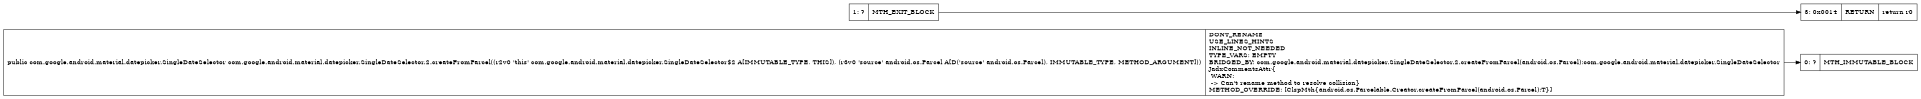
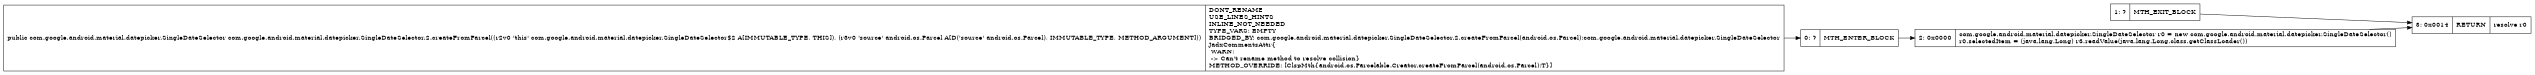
(1898, 12) -> (2511, 25)
none -> (2155, 38)
(1869, 62) -> (1859, 38)
